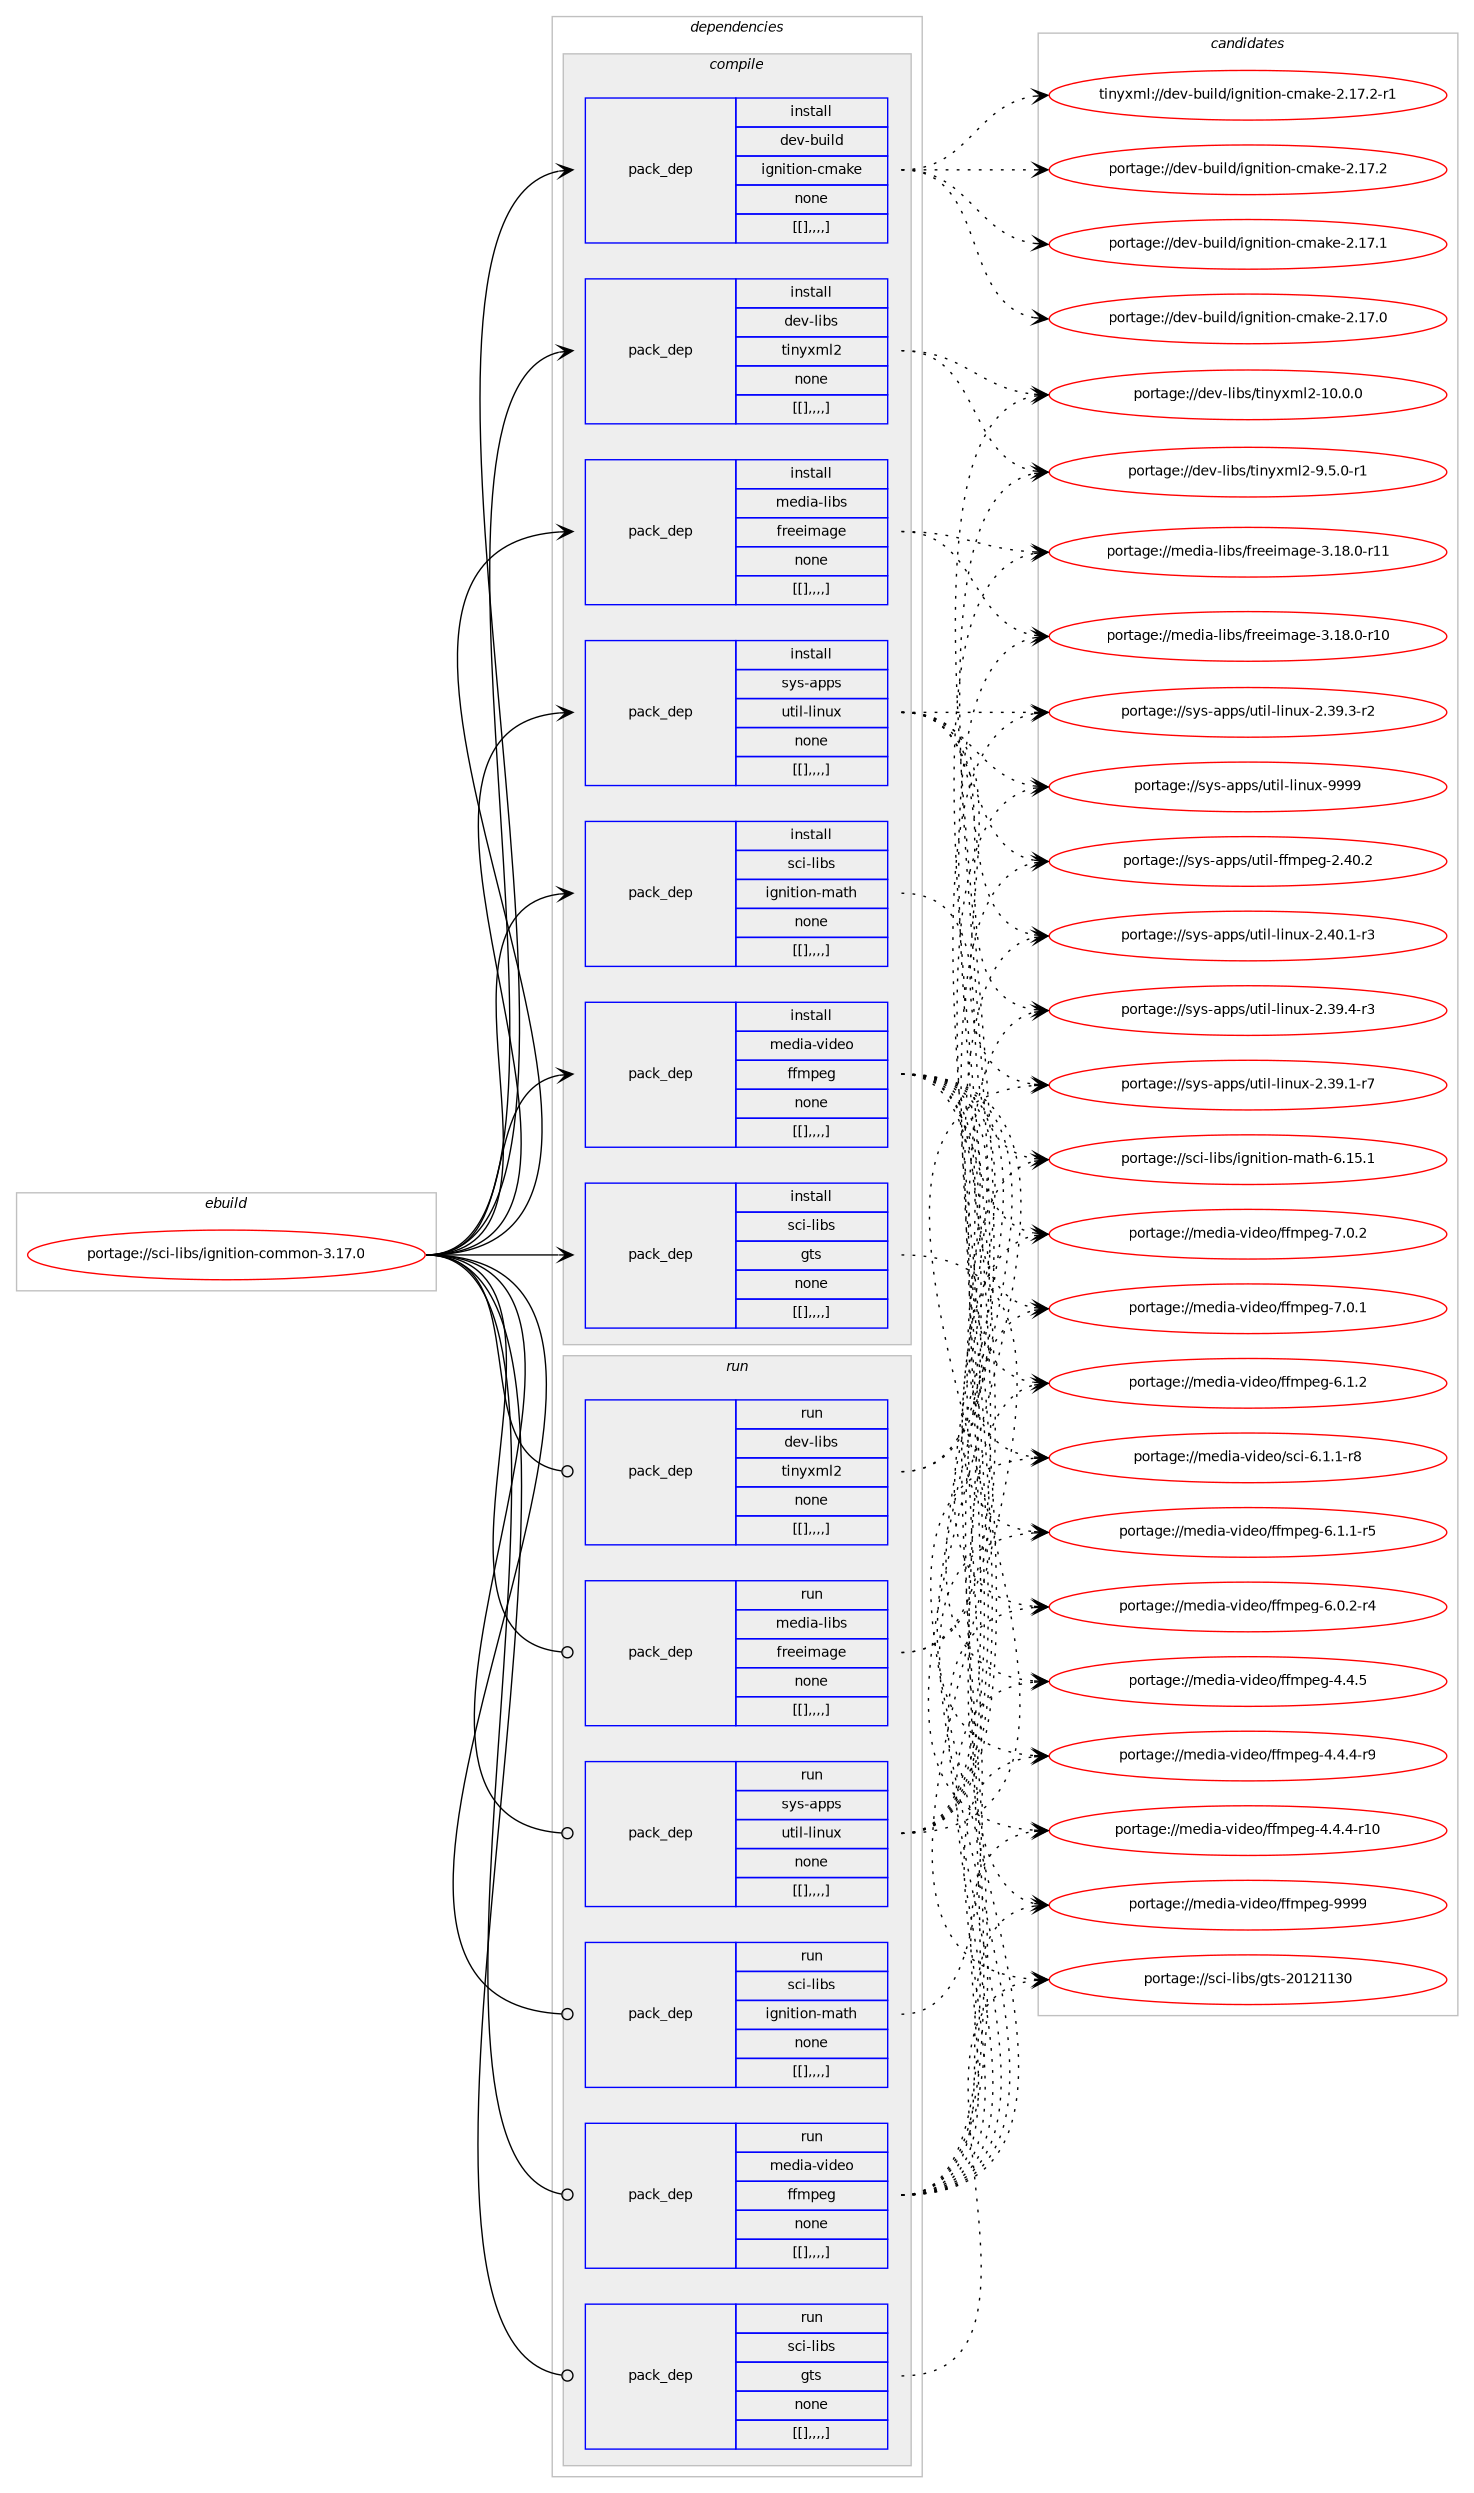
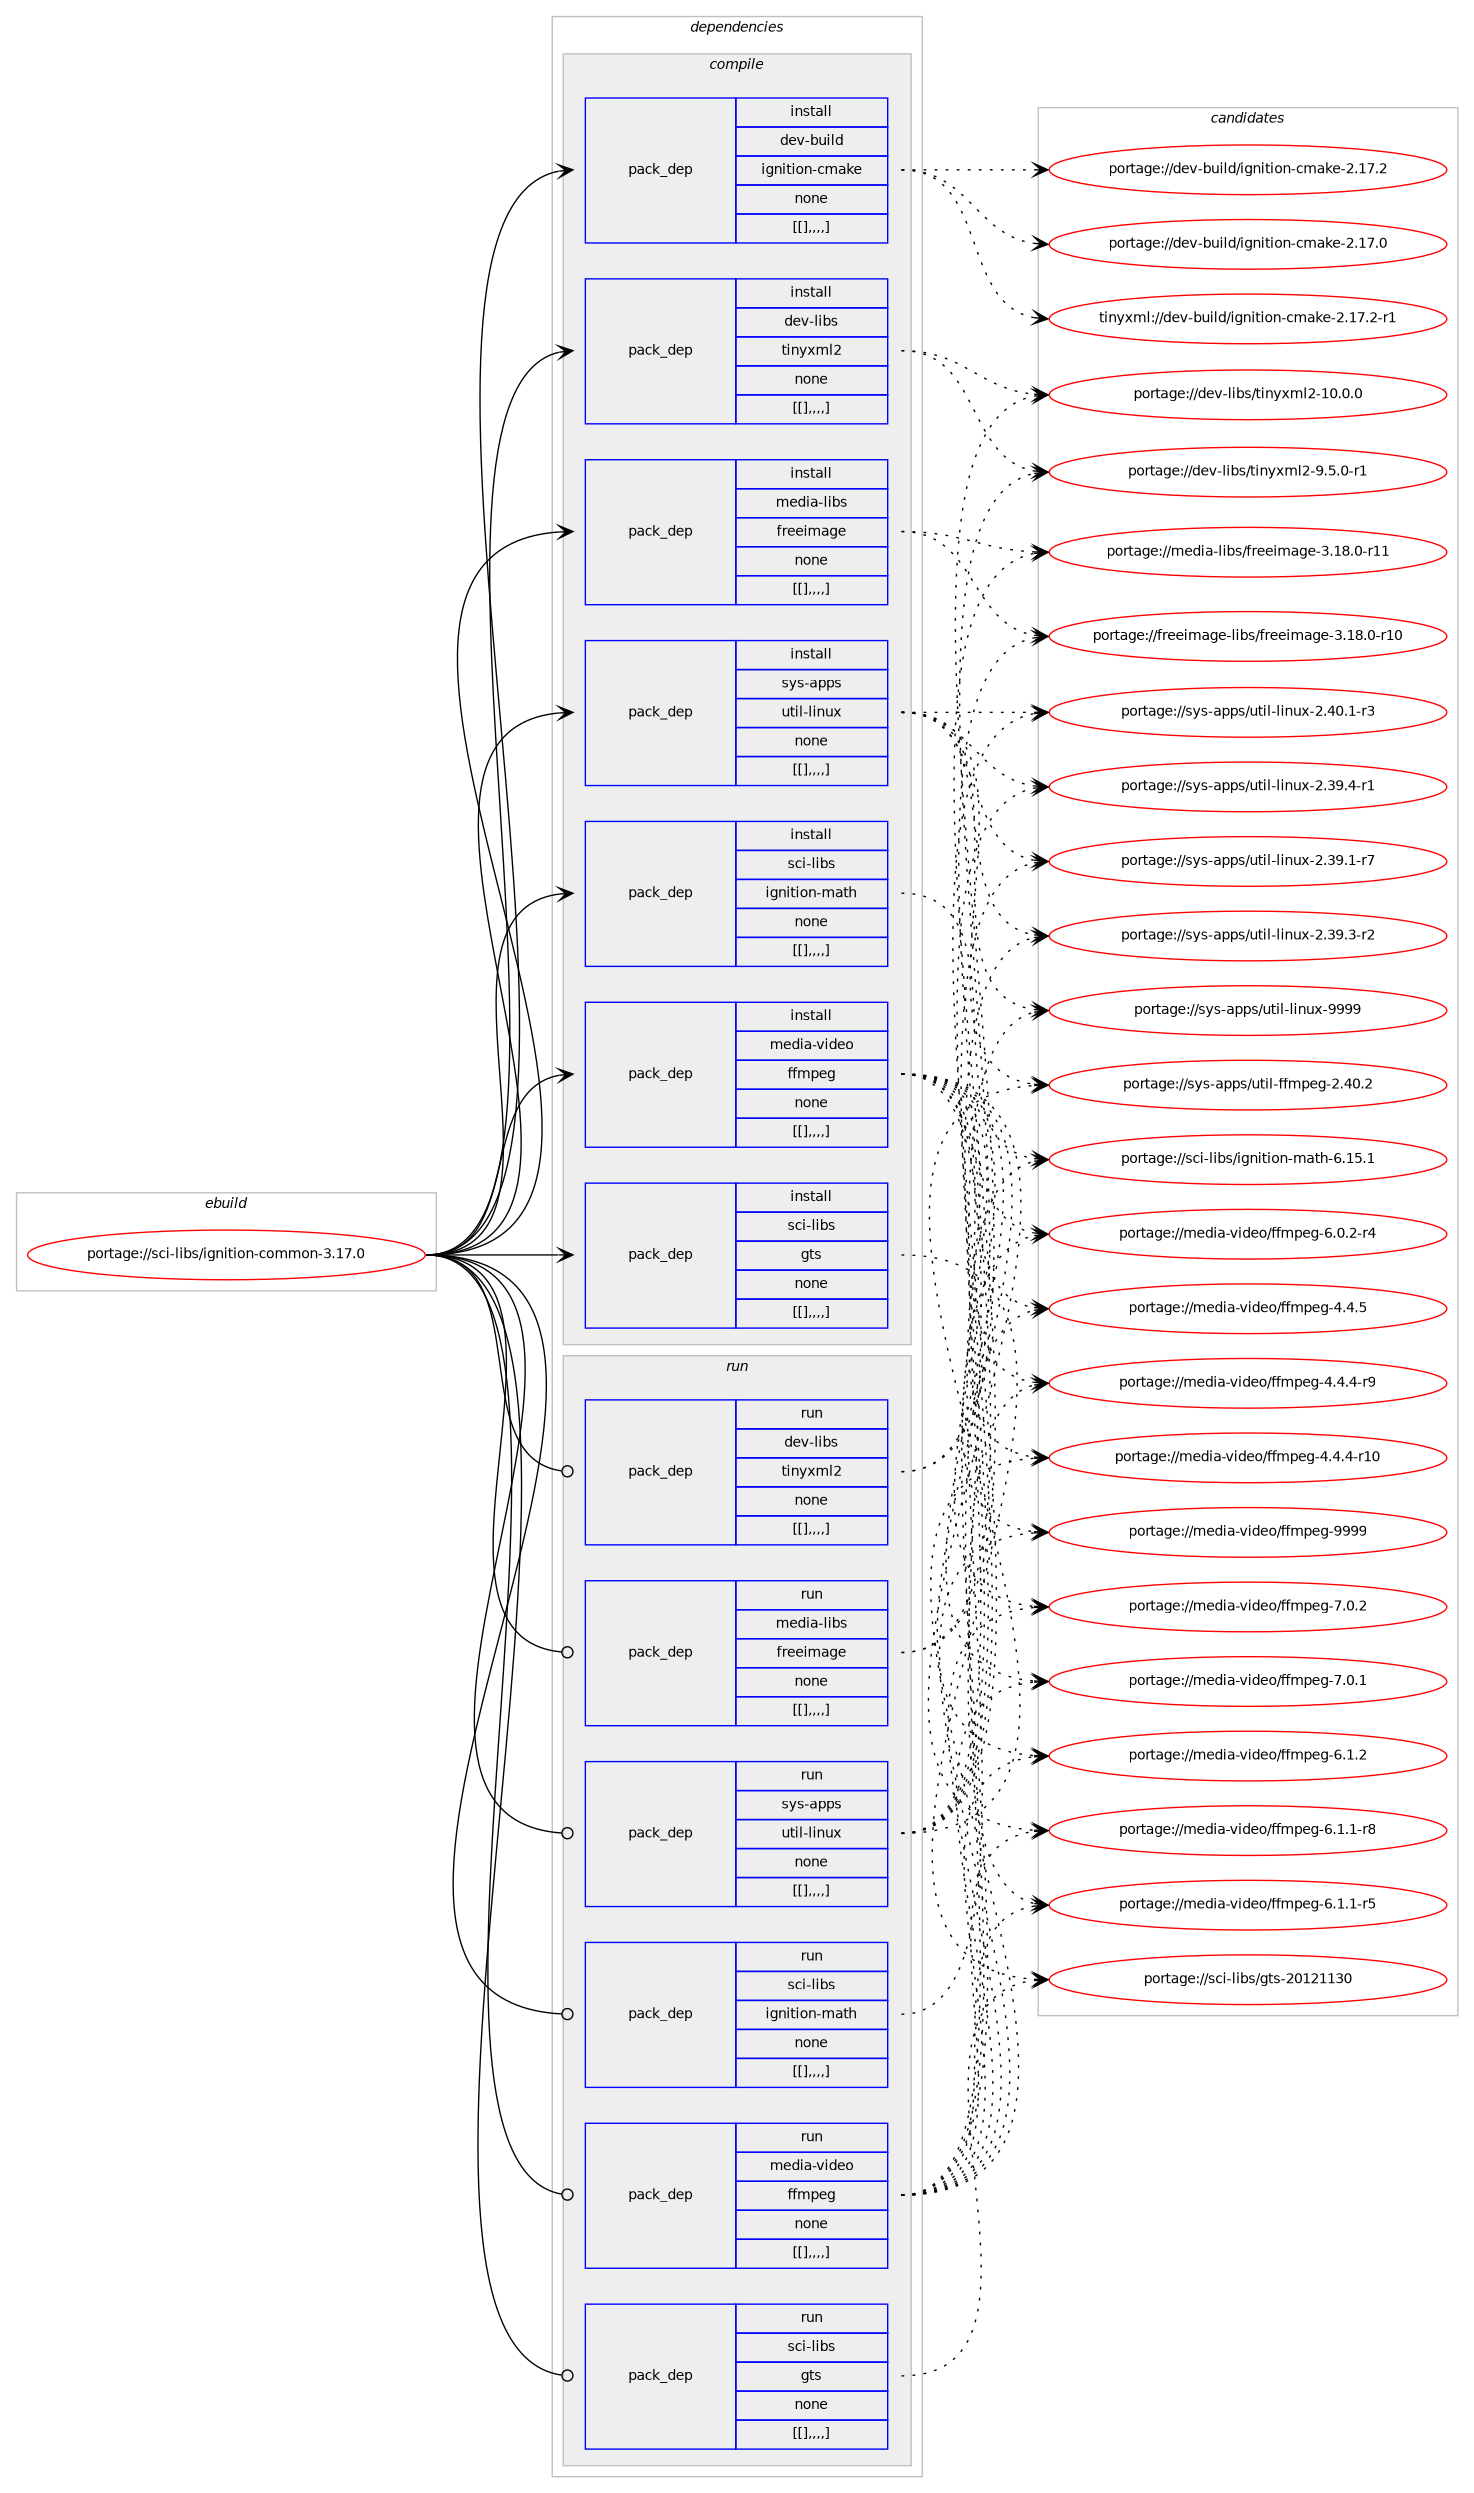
(1248, 244) -> none
(1248, 636) -> (1248, 636)
(1248, 1011) -> (1248, 787)
(1248, 1458) -> (1248, 1831)
